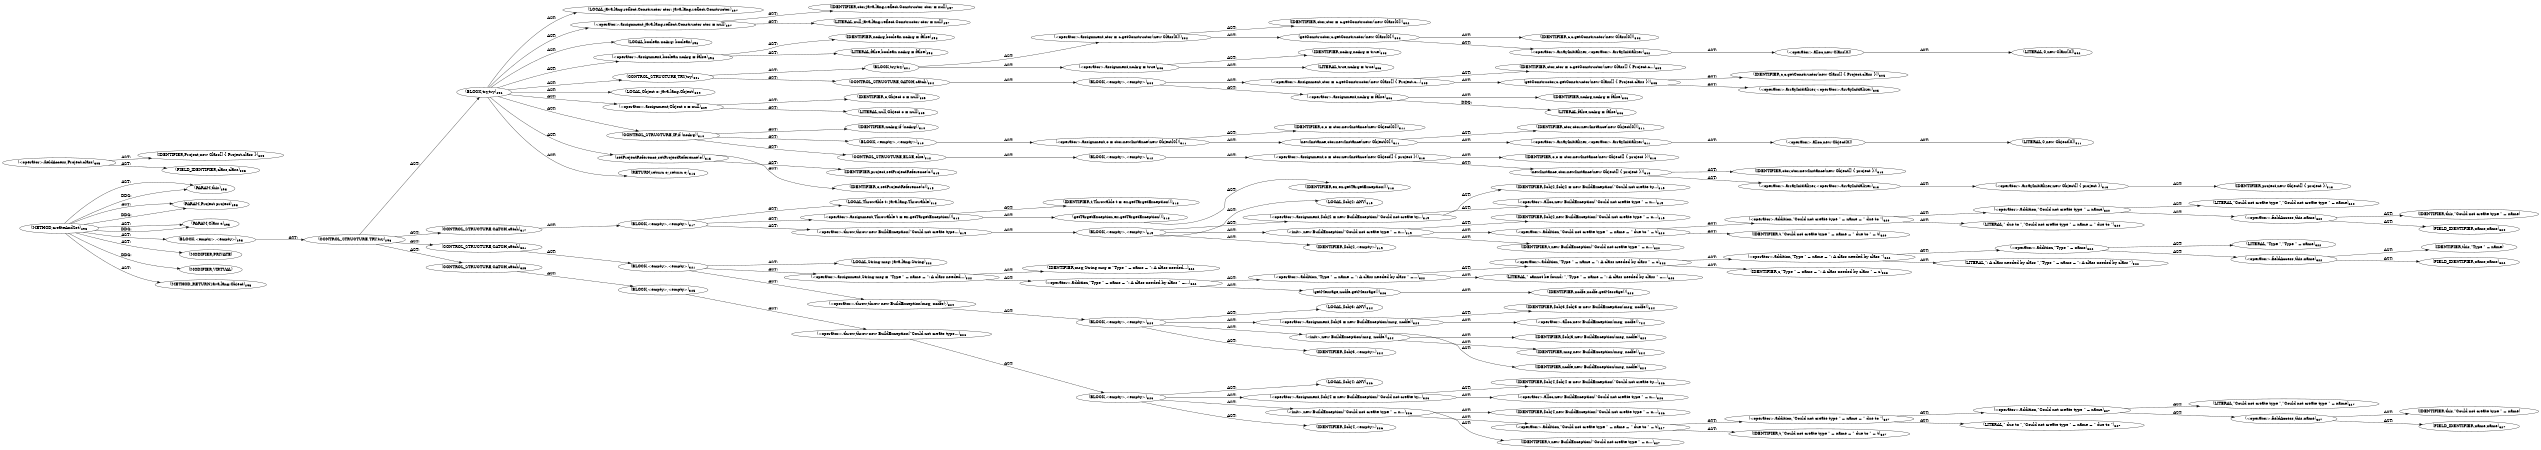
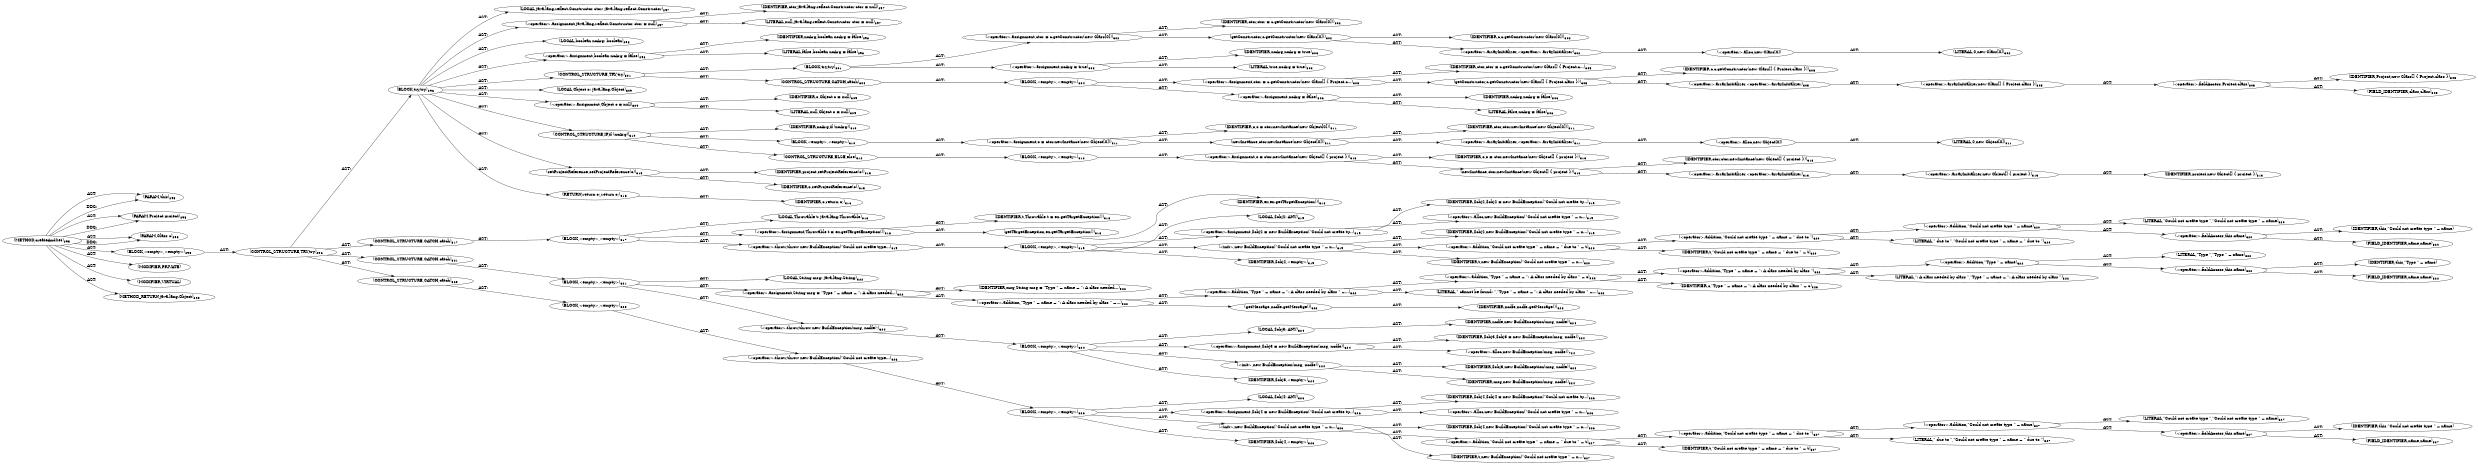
none -> (1982, 85)
(1467, 103) -> (1398, 103)
none -> (823, 202)
(127, 255) -> (93, 266)
(1446, 341) -> (1382, 327)
